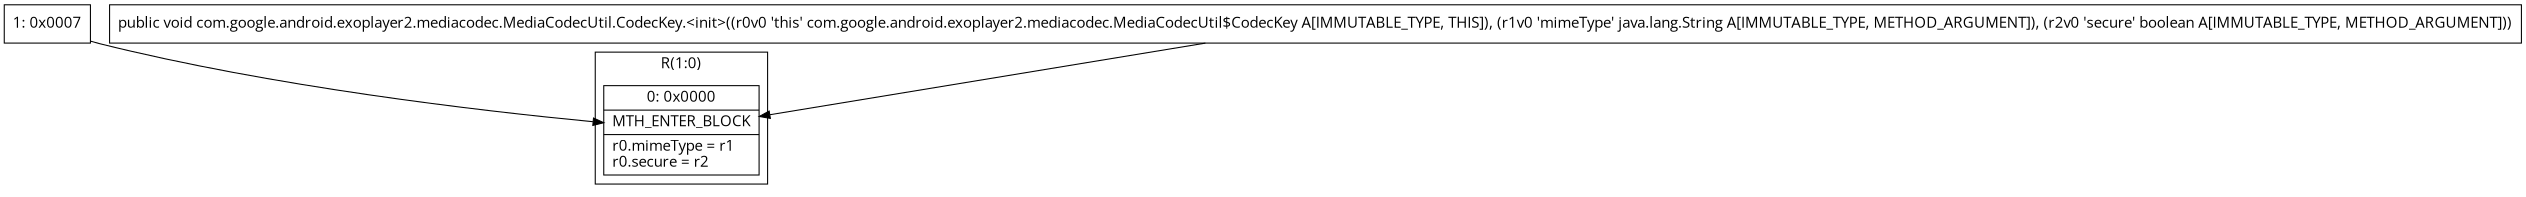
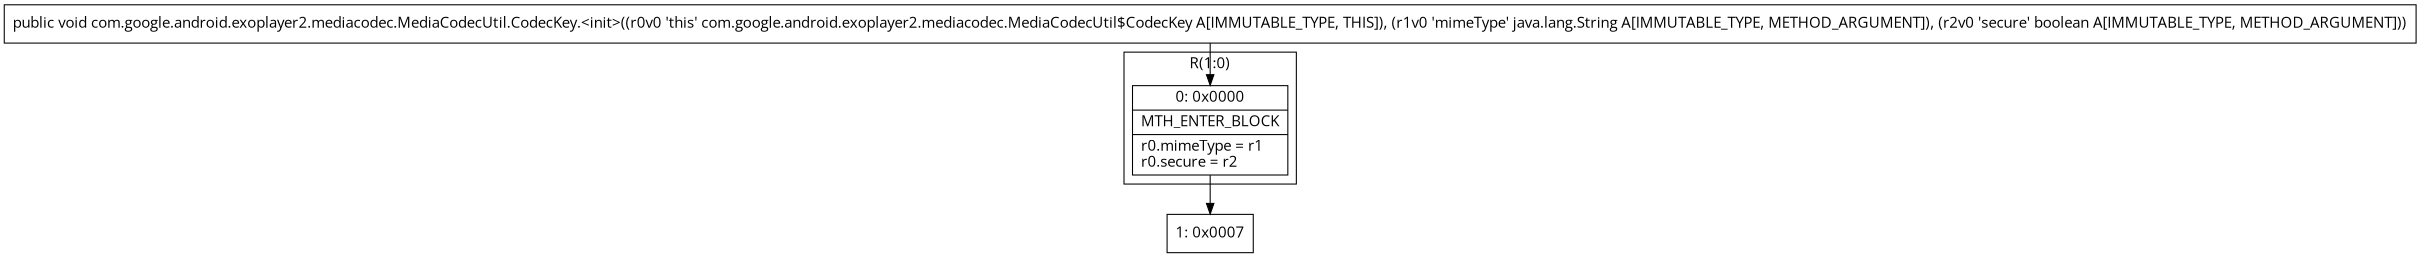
(340, 90) -> (1210, 191)
